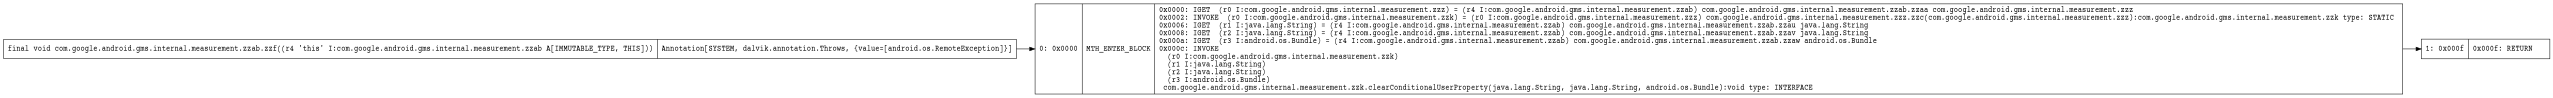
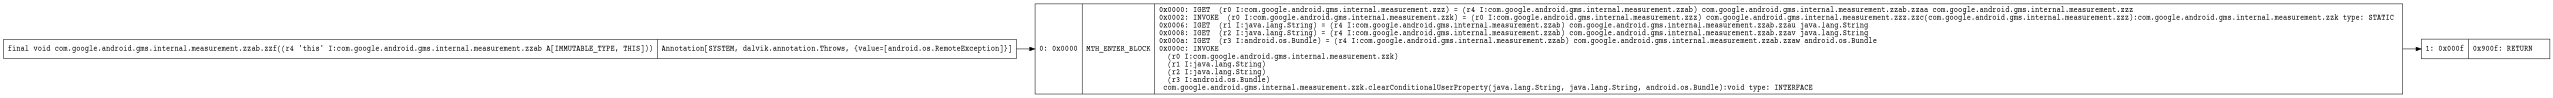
(2509, 49) -> (2509, 49)
